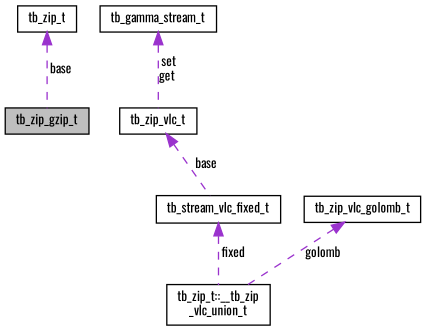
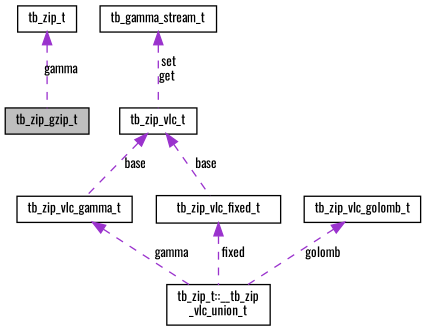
(60, 70) -> (60, 70)
none -> (75, 209)
(218, 209) -> (218, 209)
